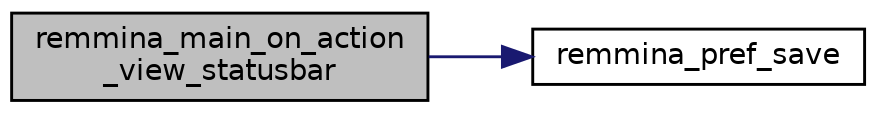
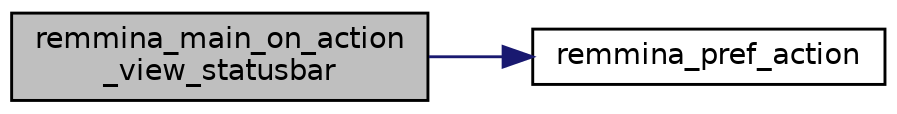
(699, 57) -> (709, 57)
